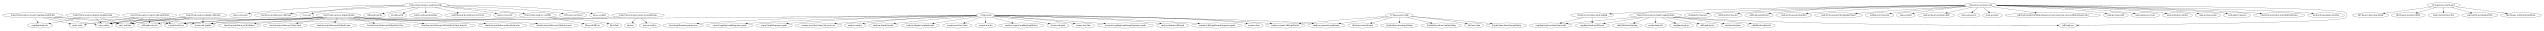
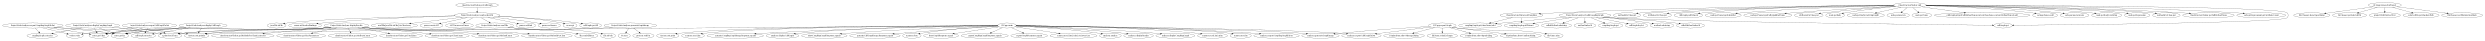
(351, 9) -> (477, 10)
(2326, 15) -> (2261, 15)
(40, 26) -> (42, 36)
(683, 26) -> (941, 36)
none -> (824, 36)
